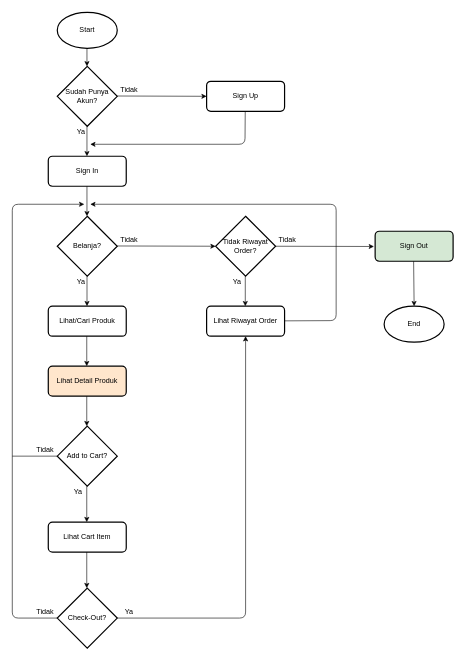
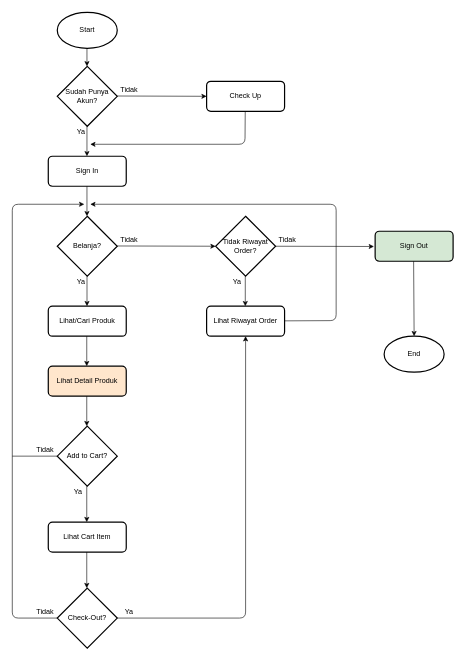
(246, 96) -> (246, 96)
(414, 324) -> (414, 354)
